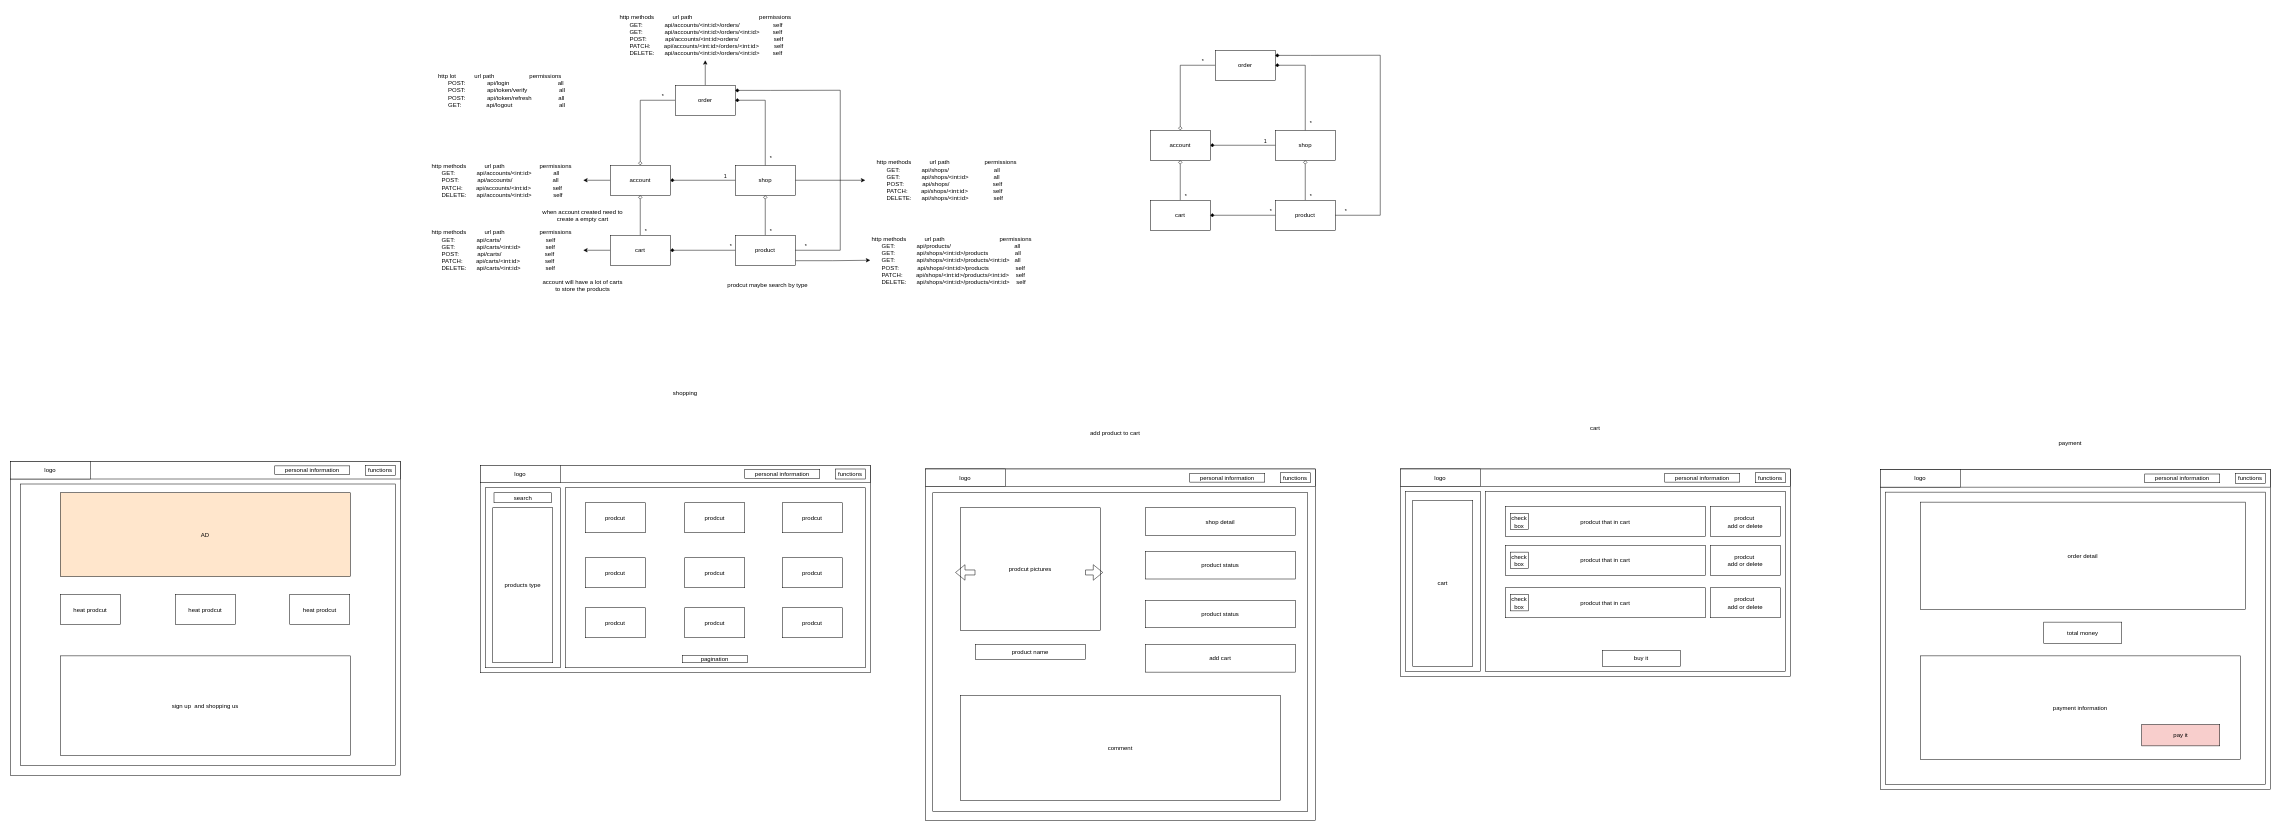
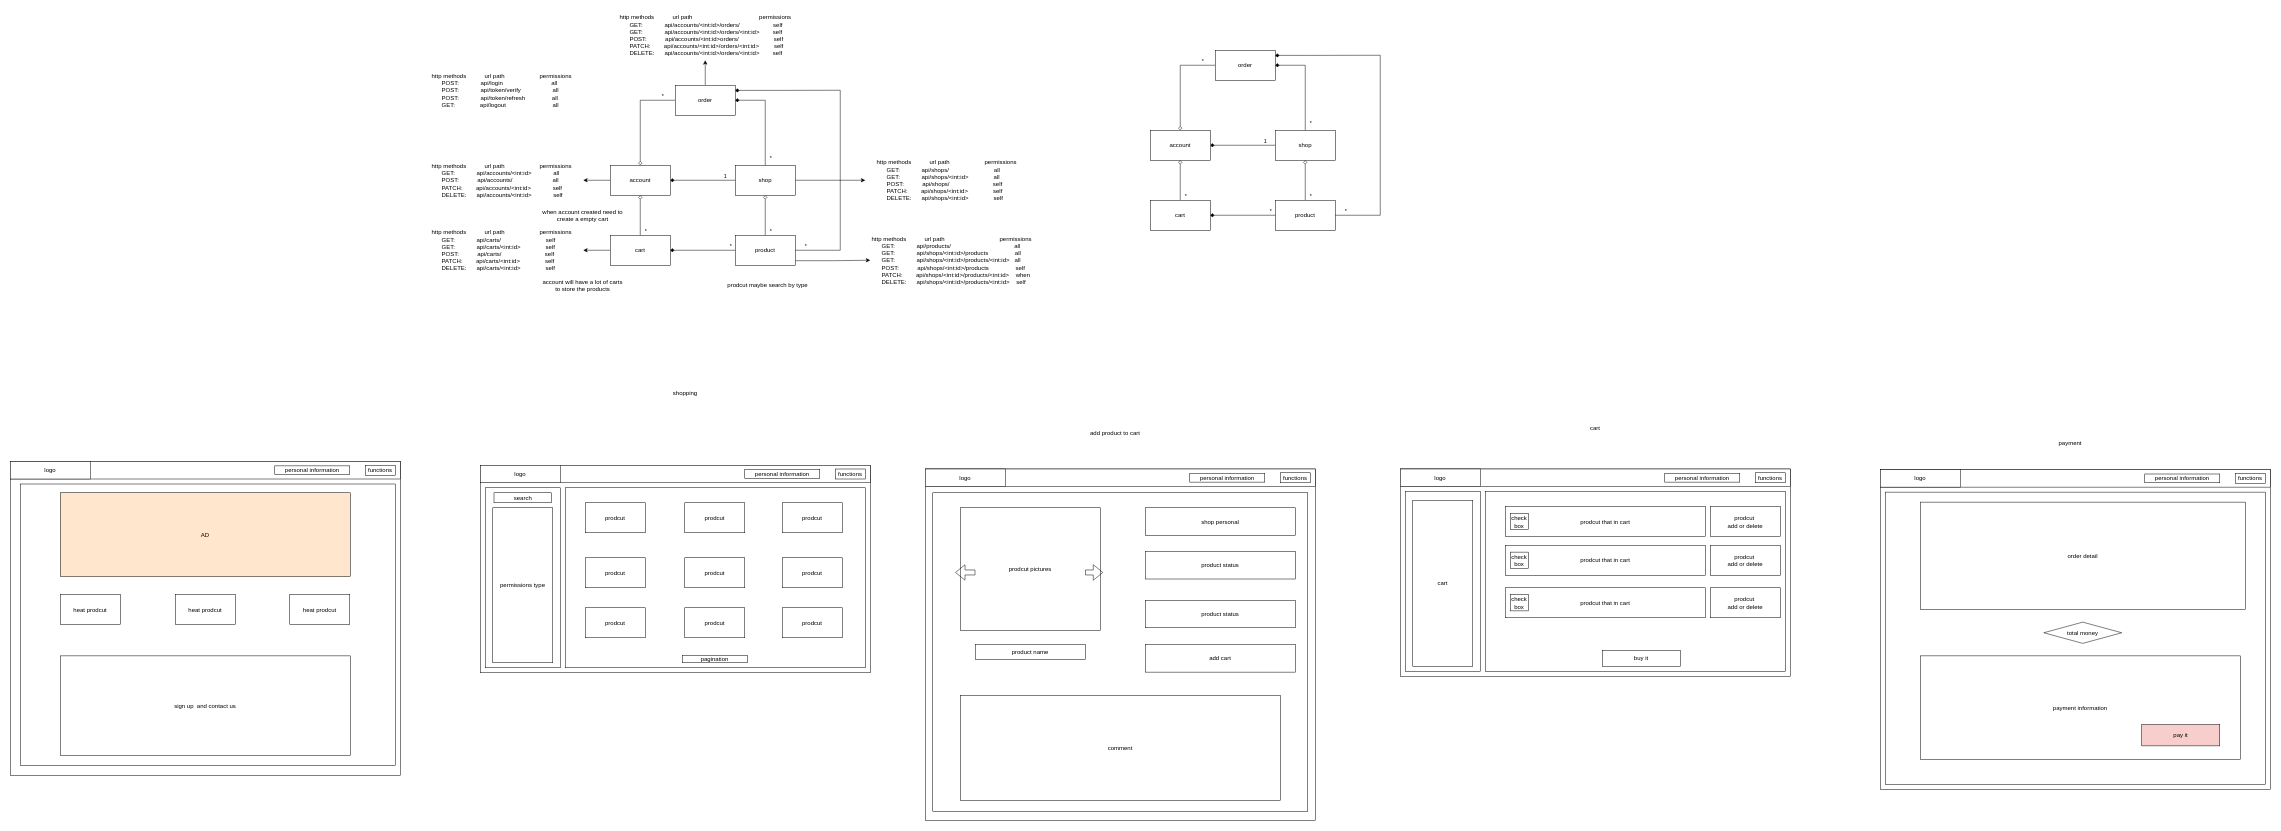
(502, 90) -> (502, 90)
(952, 260) -> (952, 260)
(1220, 522) -> (1220, 522)
(523, 585) -> (523, 585)
(2083, 633) -> (2083, 633)
(205, 706) -> (205, 706)
